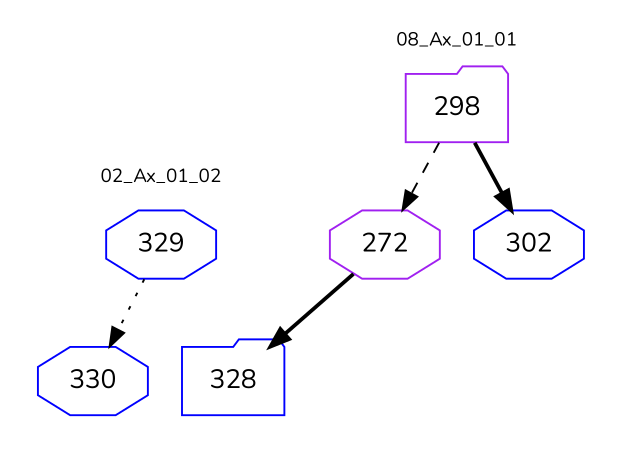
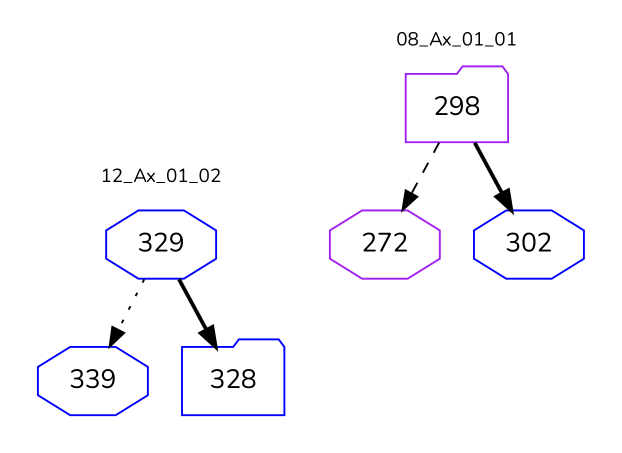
(161, 177) -> (161, 177)
(317, 305) -> (193, 305)
(93, 381) -> (93, 381)
